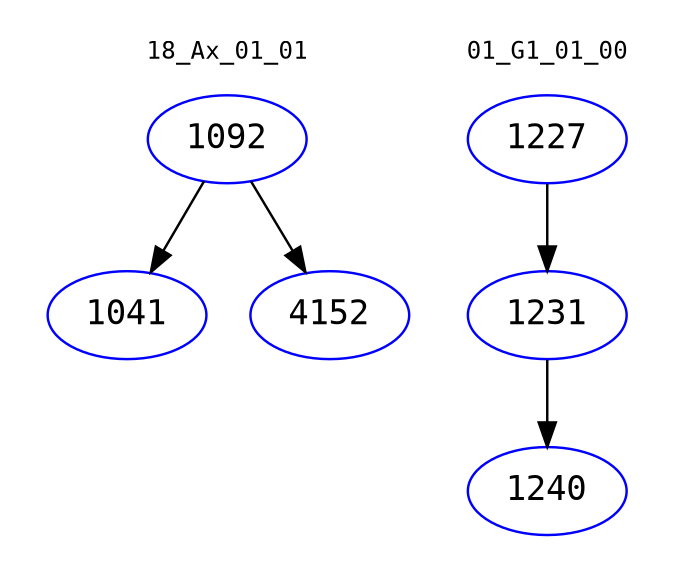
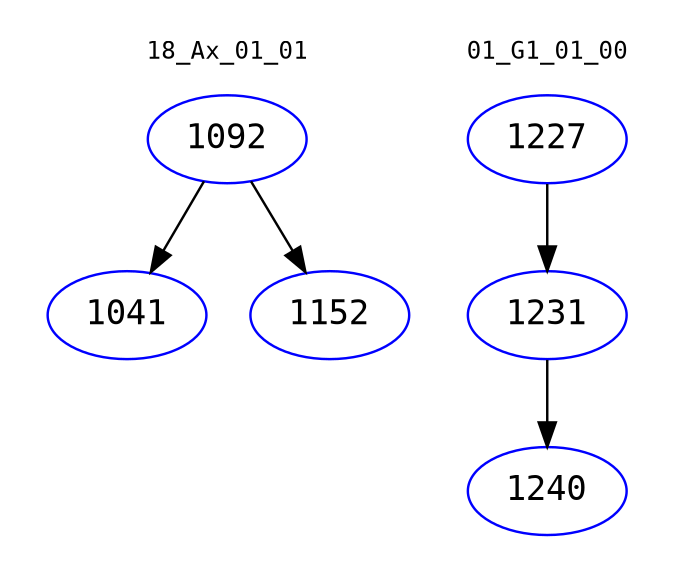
(330, 315) -> (330, 315)
